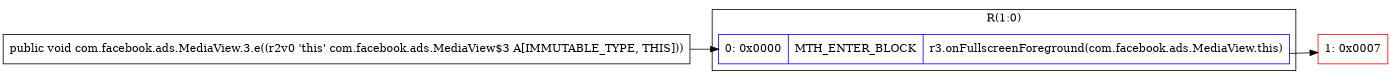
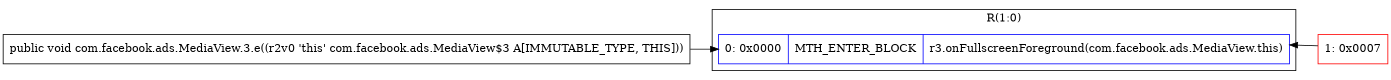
(1301, 53) -> (1308, 45)
